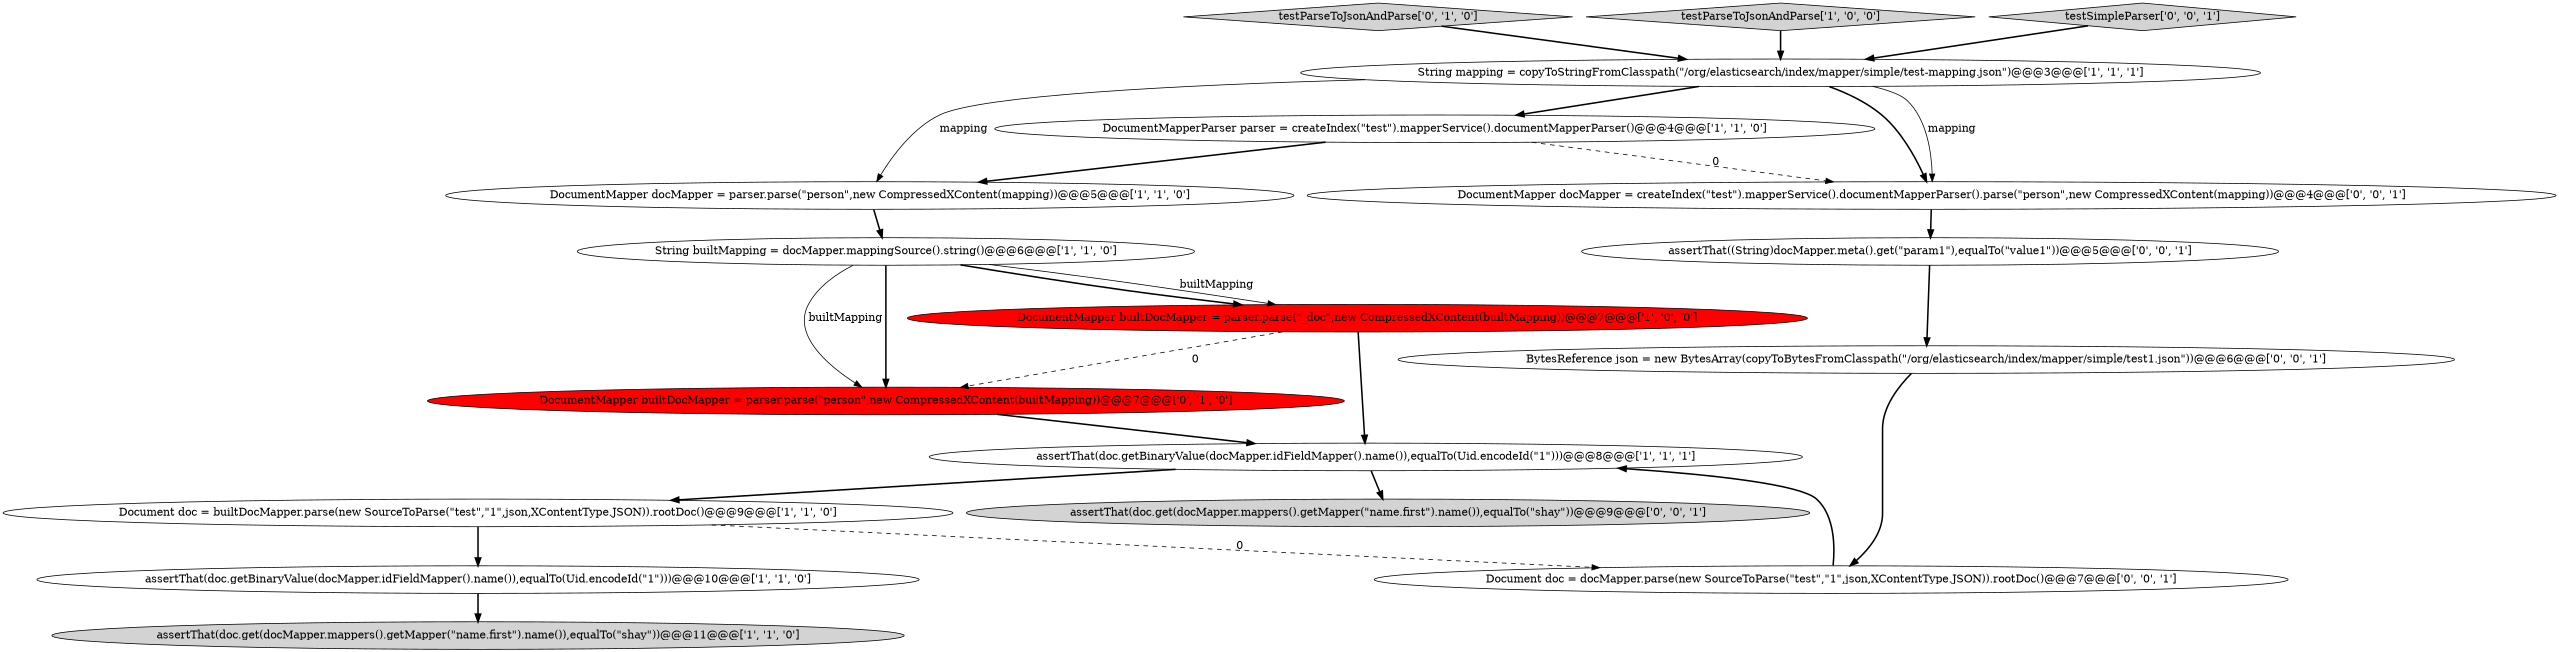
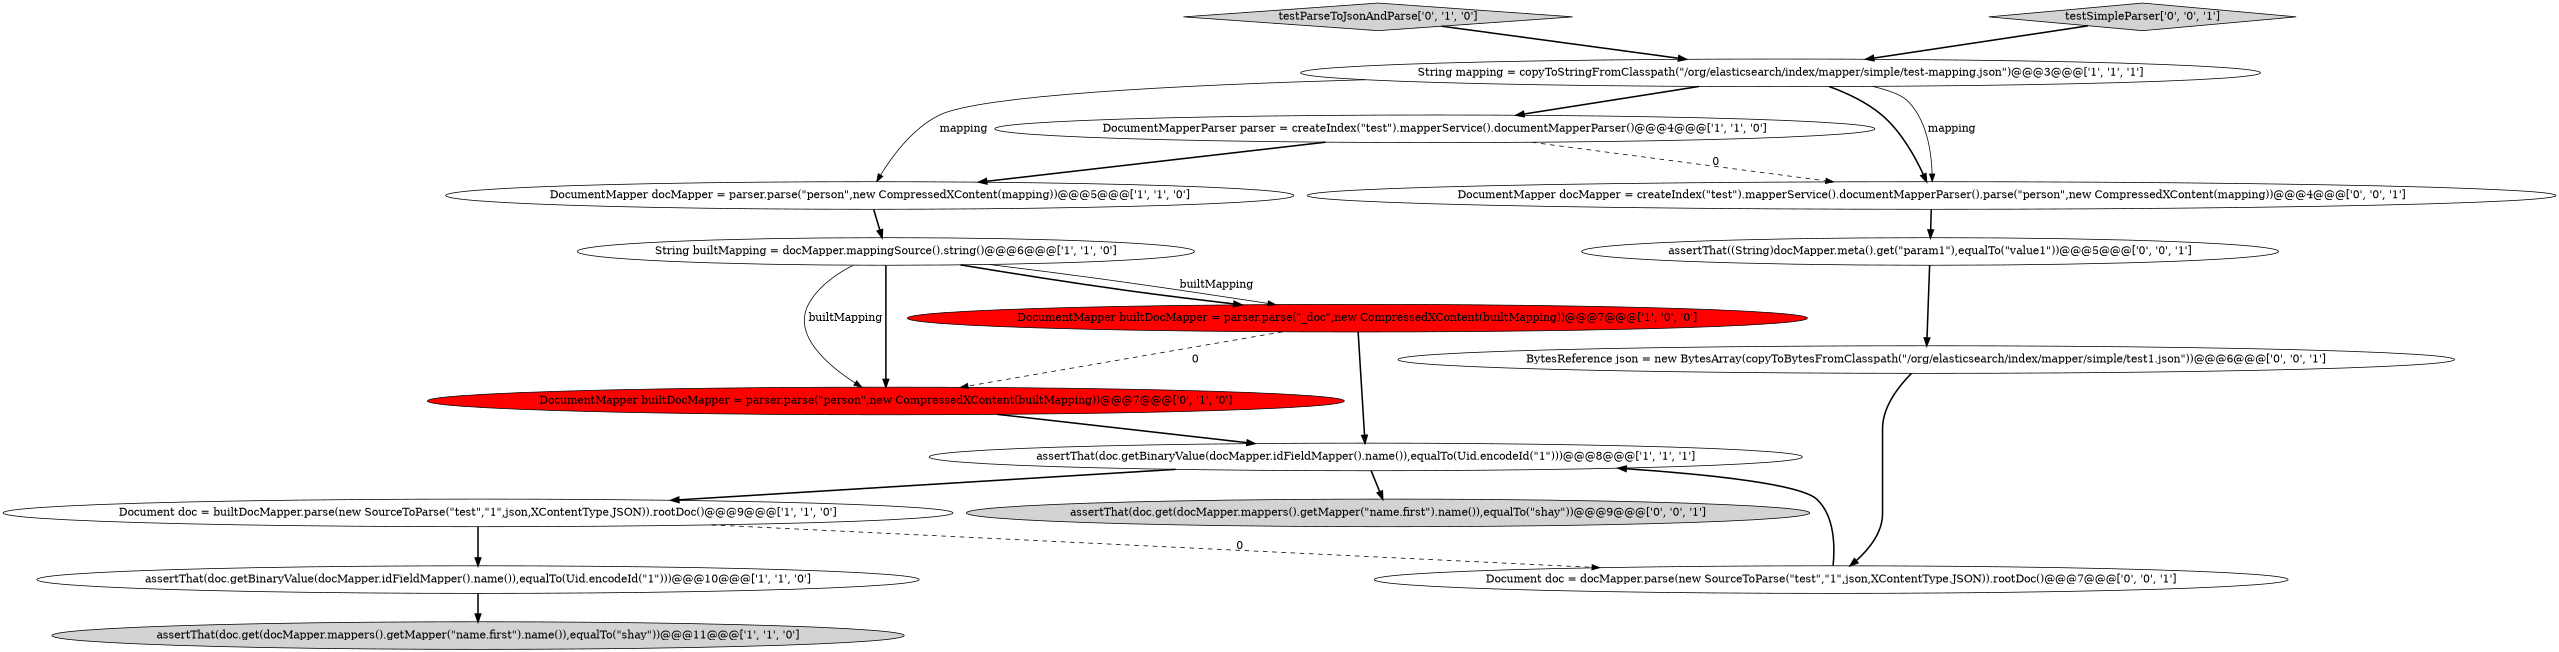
(1781, 17) -> none
